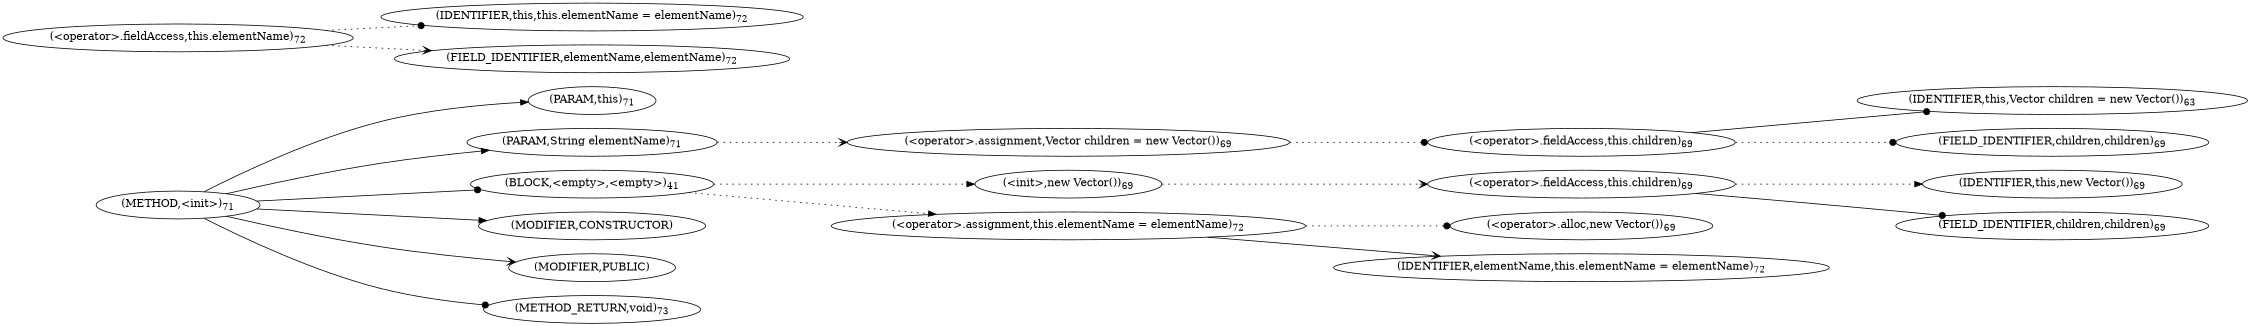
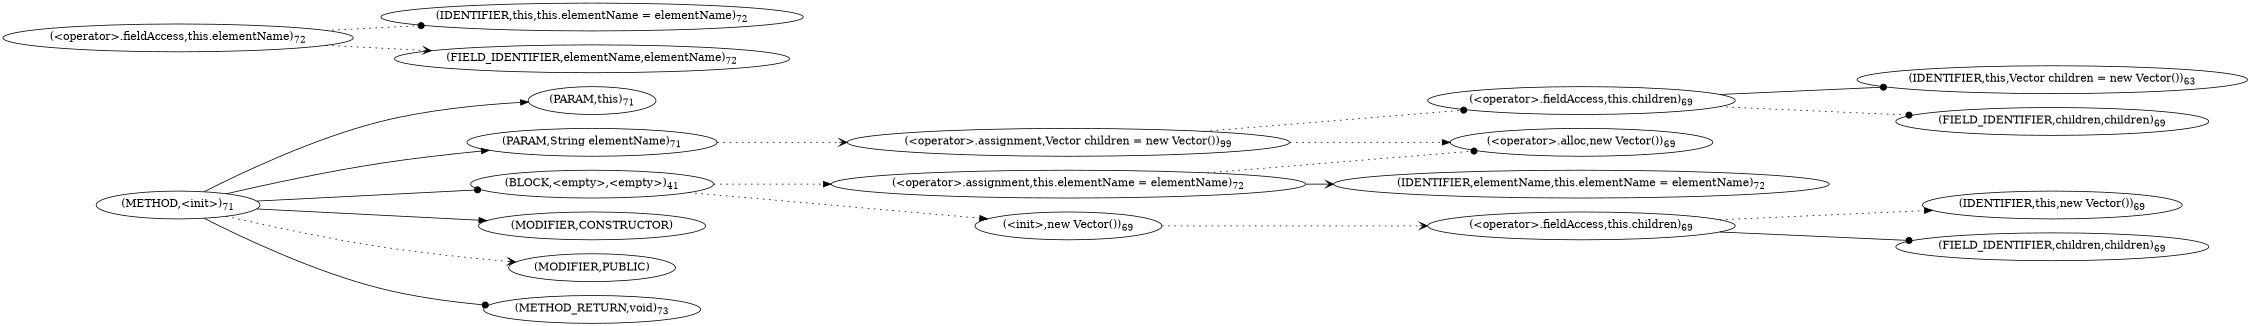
(1226, 141) -> (1226, 141)
none -> (1366, 142)
(366, 244) -> (366, 244)
